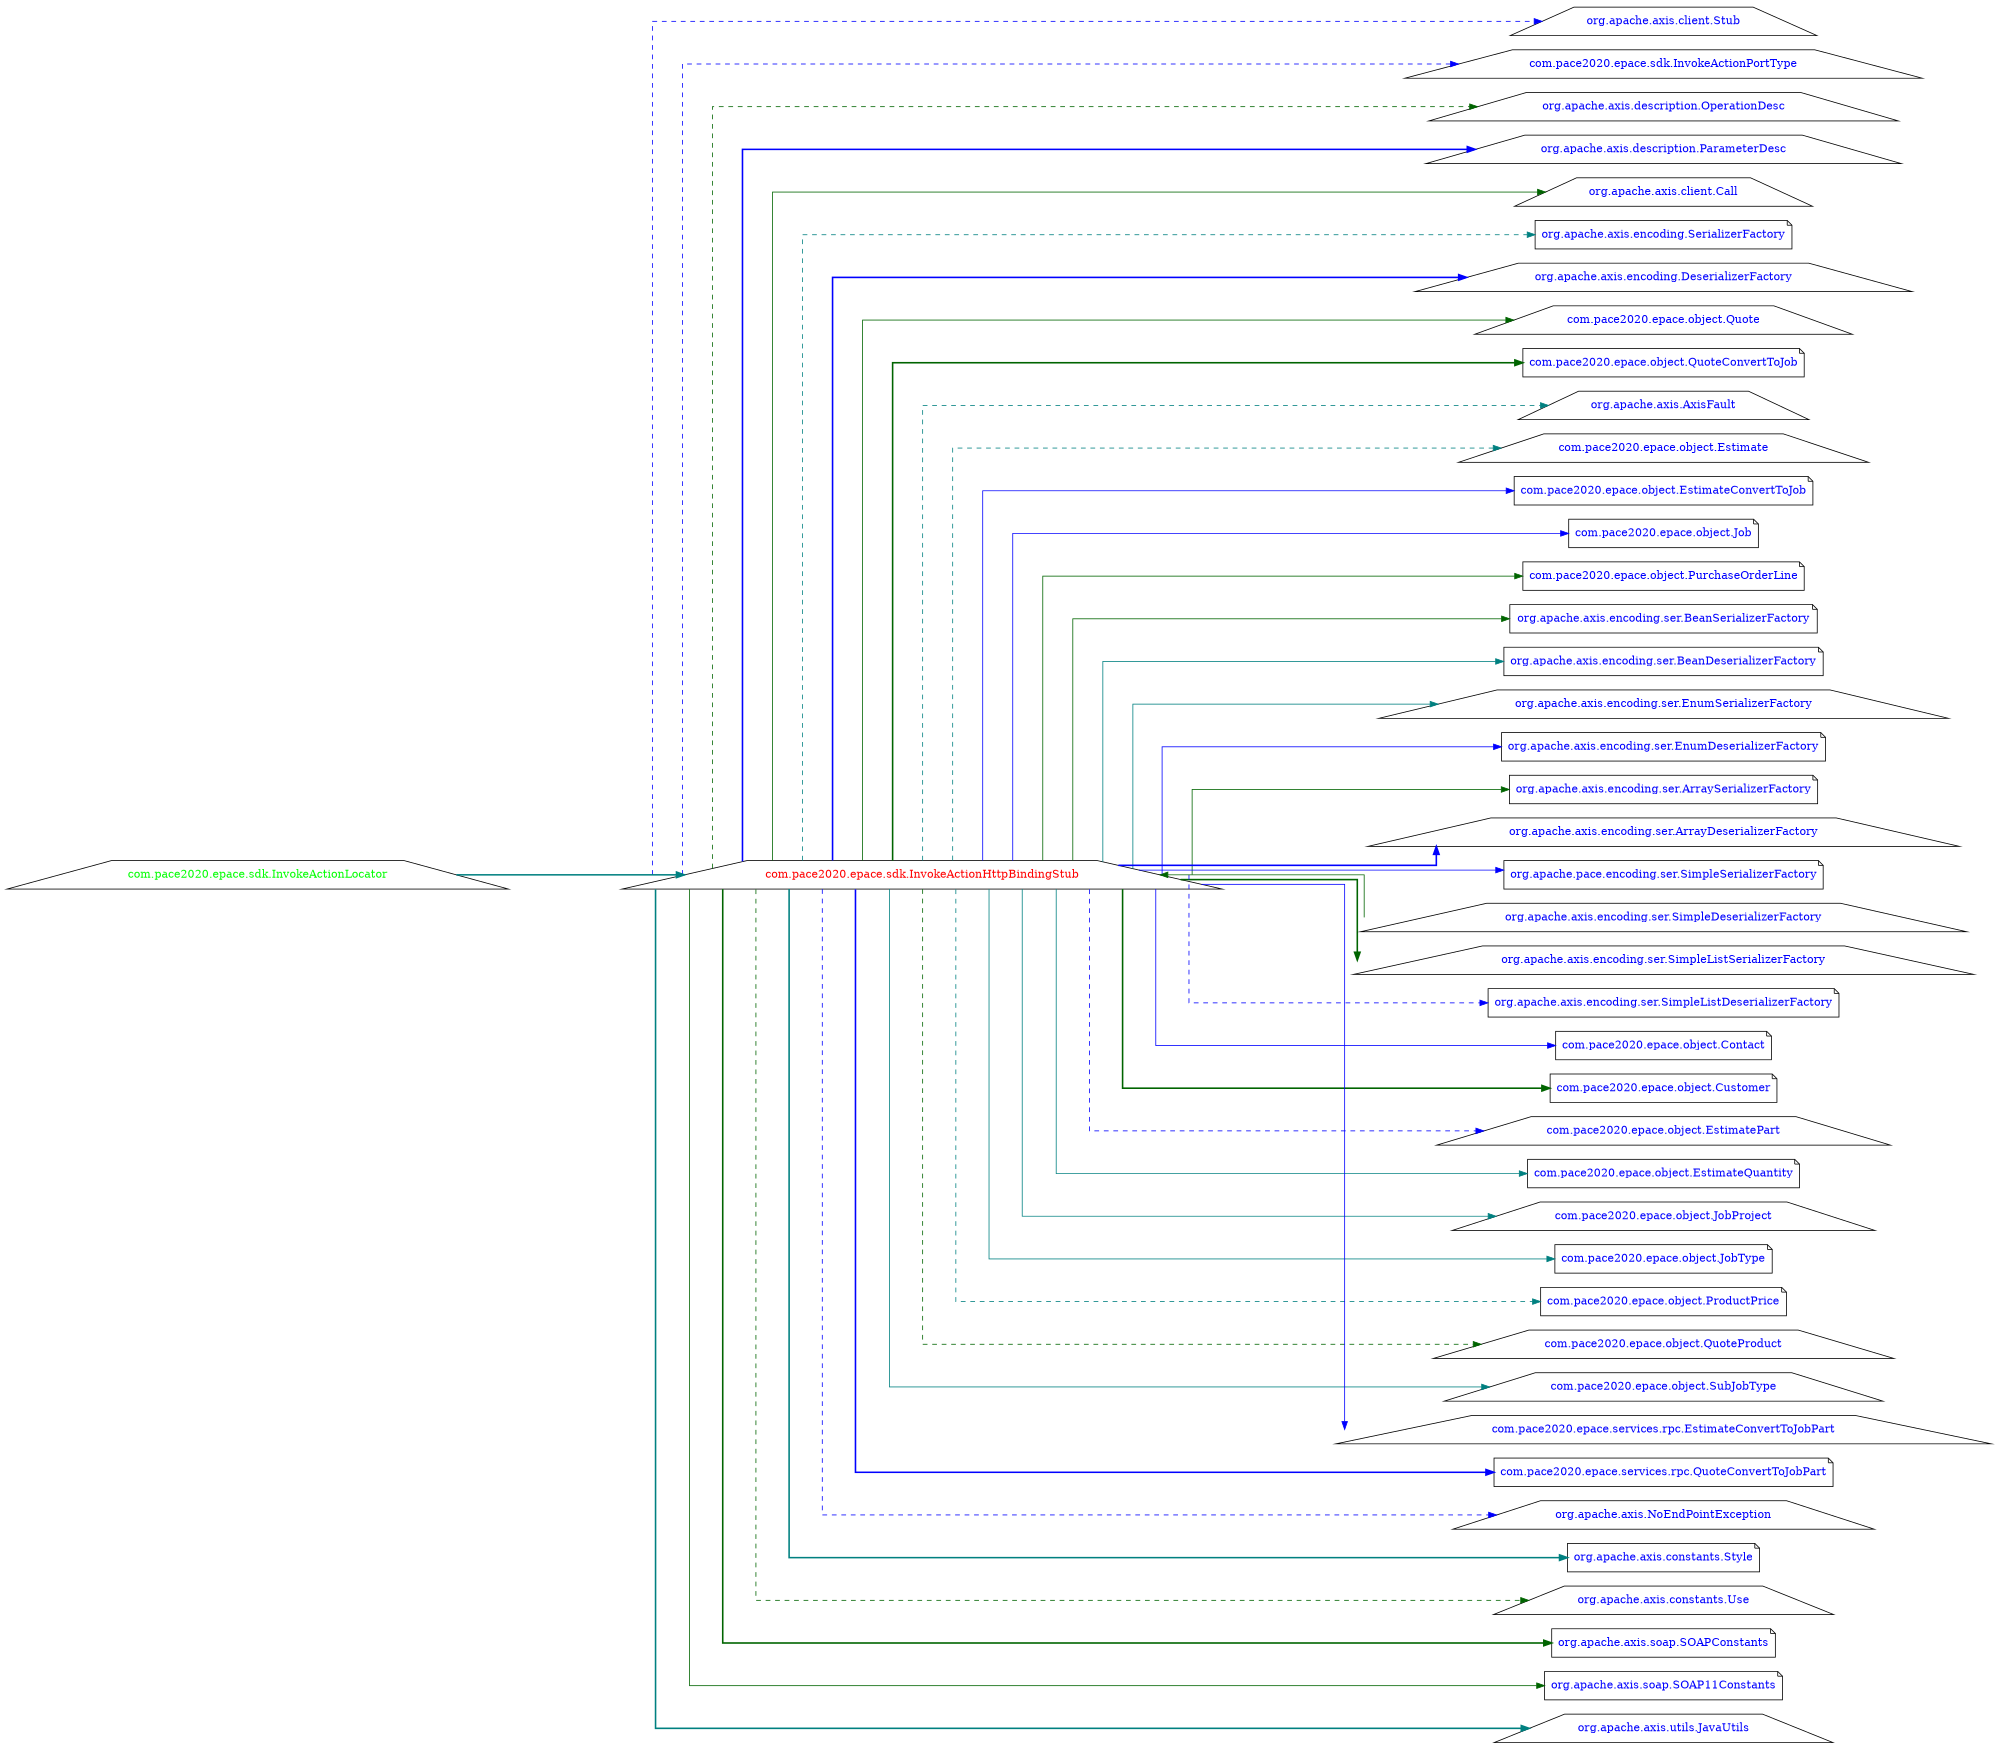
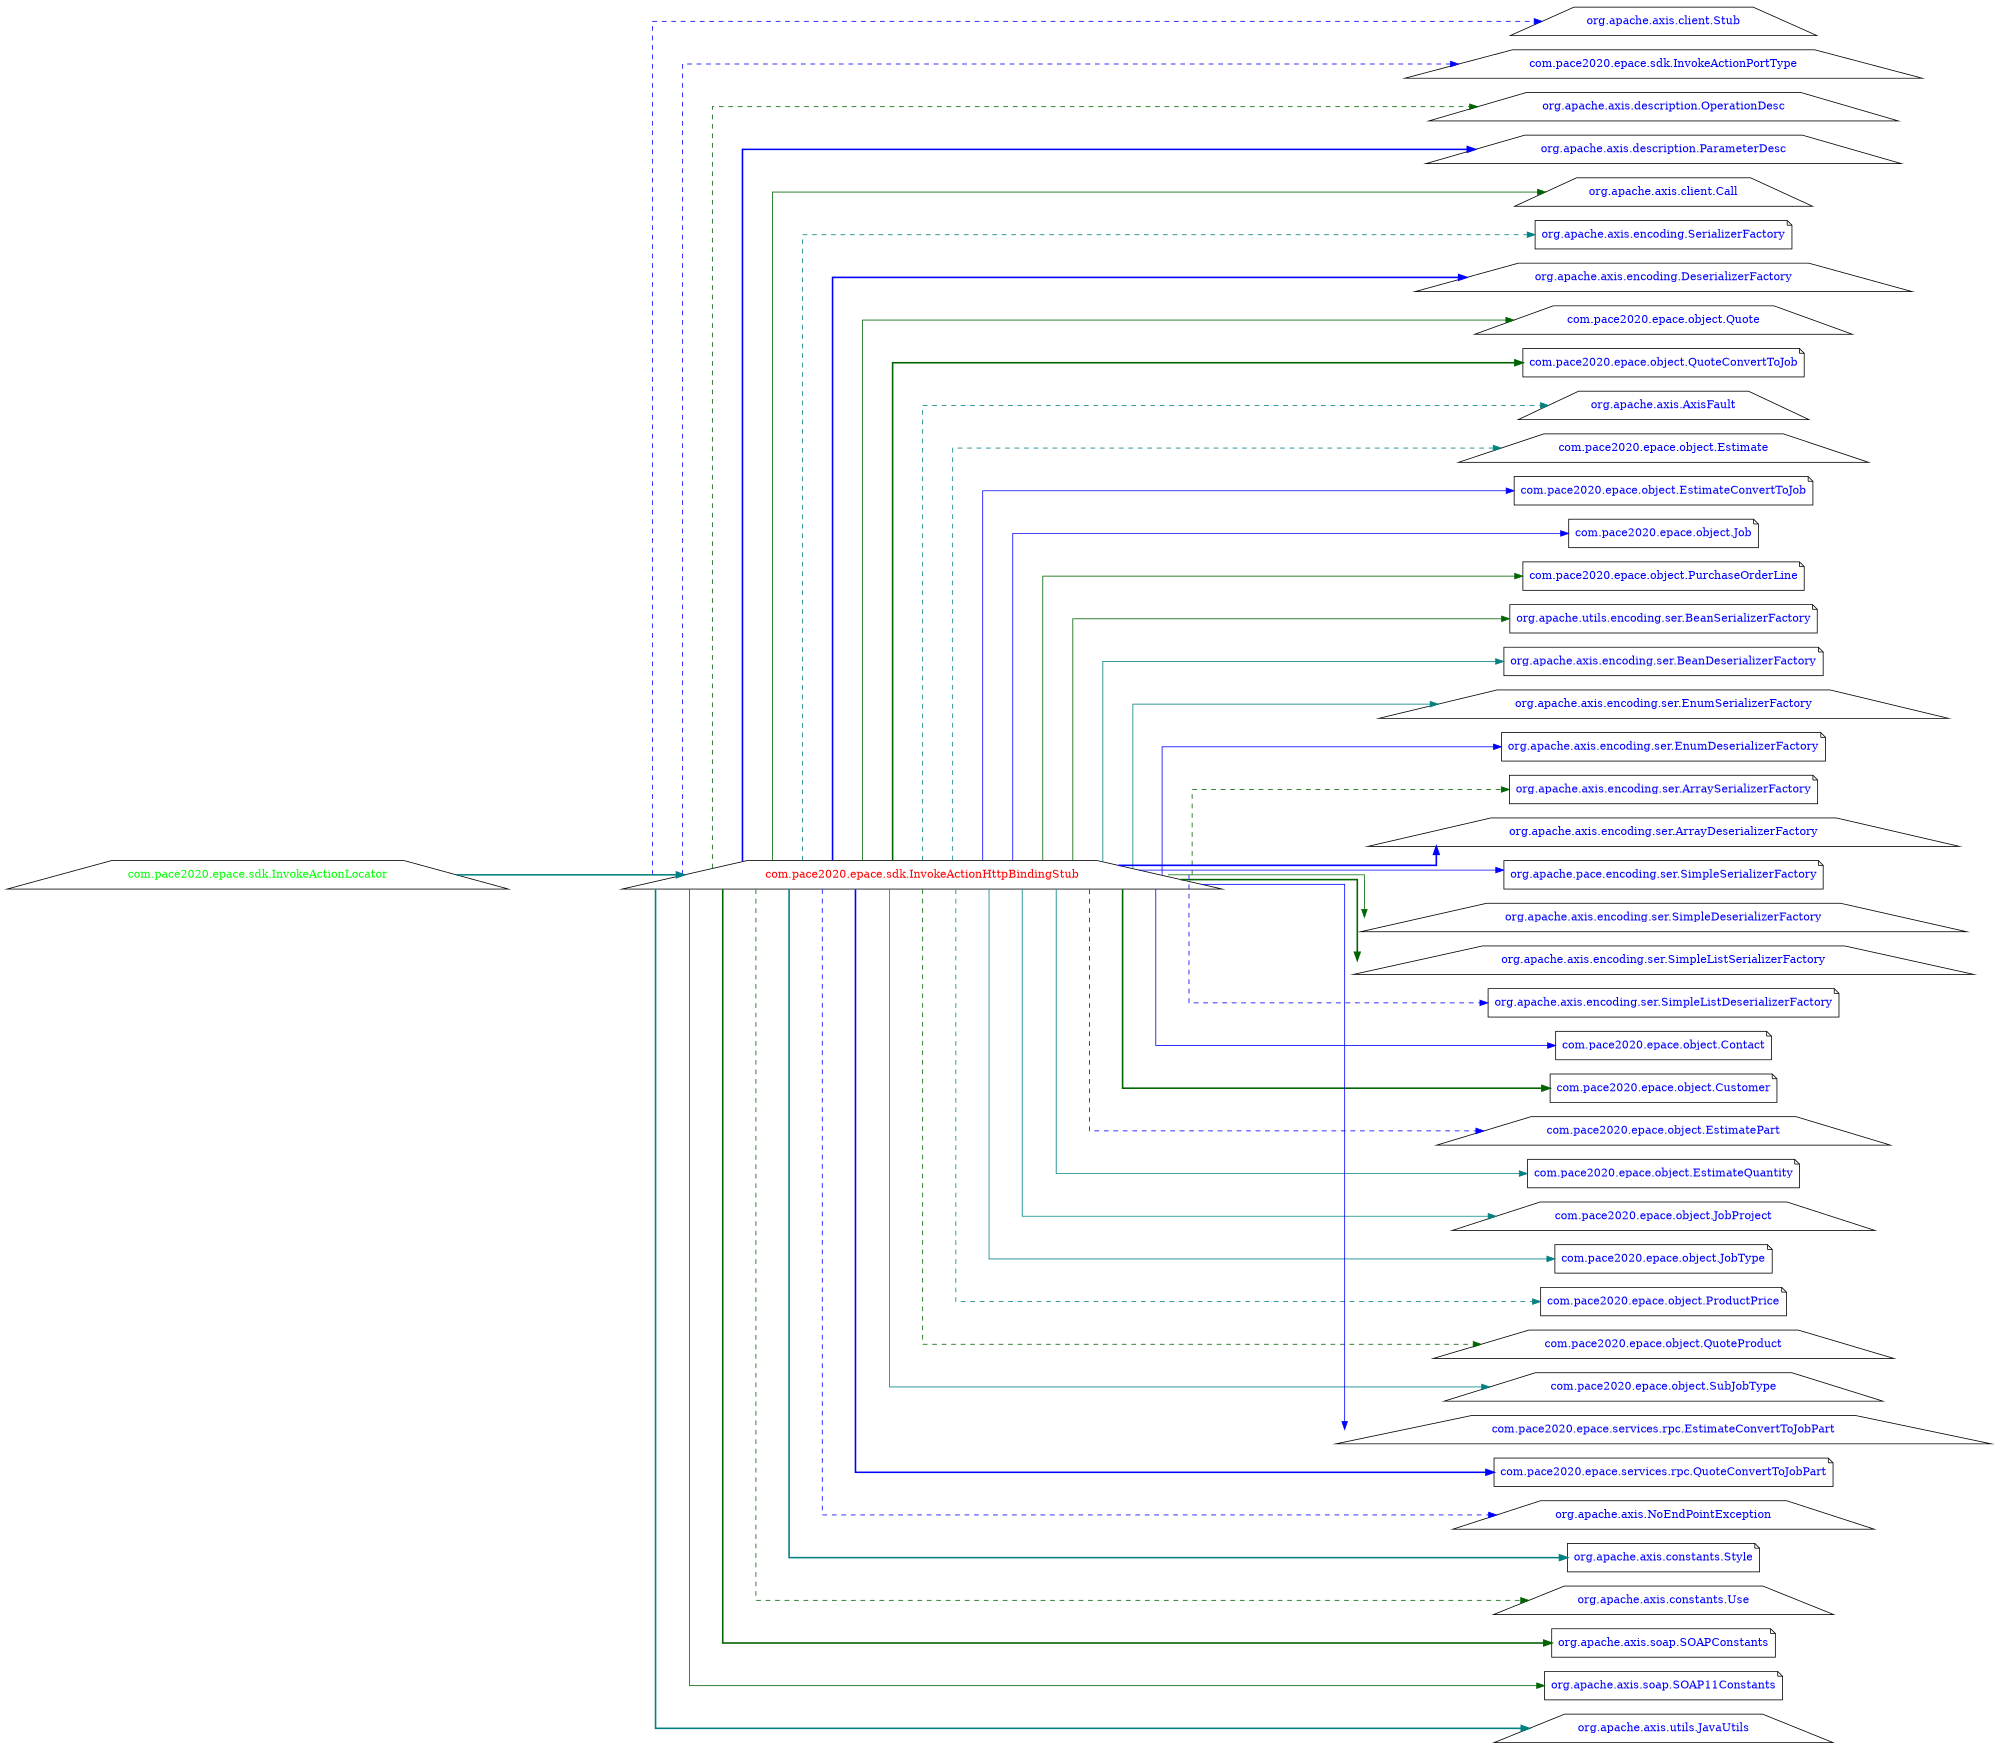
(1664, 619) -> (1664, 619)
(1304, 789) -> (1304, 789)
(1287, 875) -> (1284, 875)
